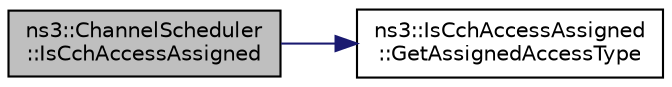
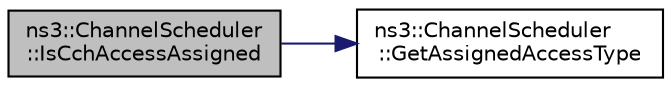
(510, 44) -> (510, 44)
